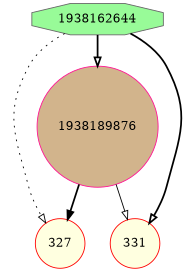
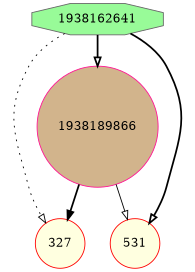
(98, 19) -> (98, 19)
(98, 127) -> (98, 127)
(135, 243) -> (135, 243)
